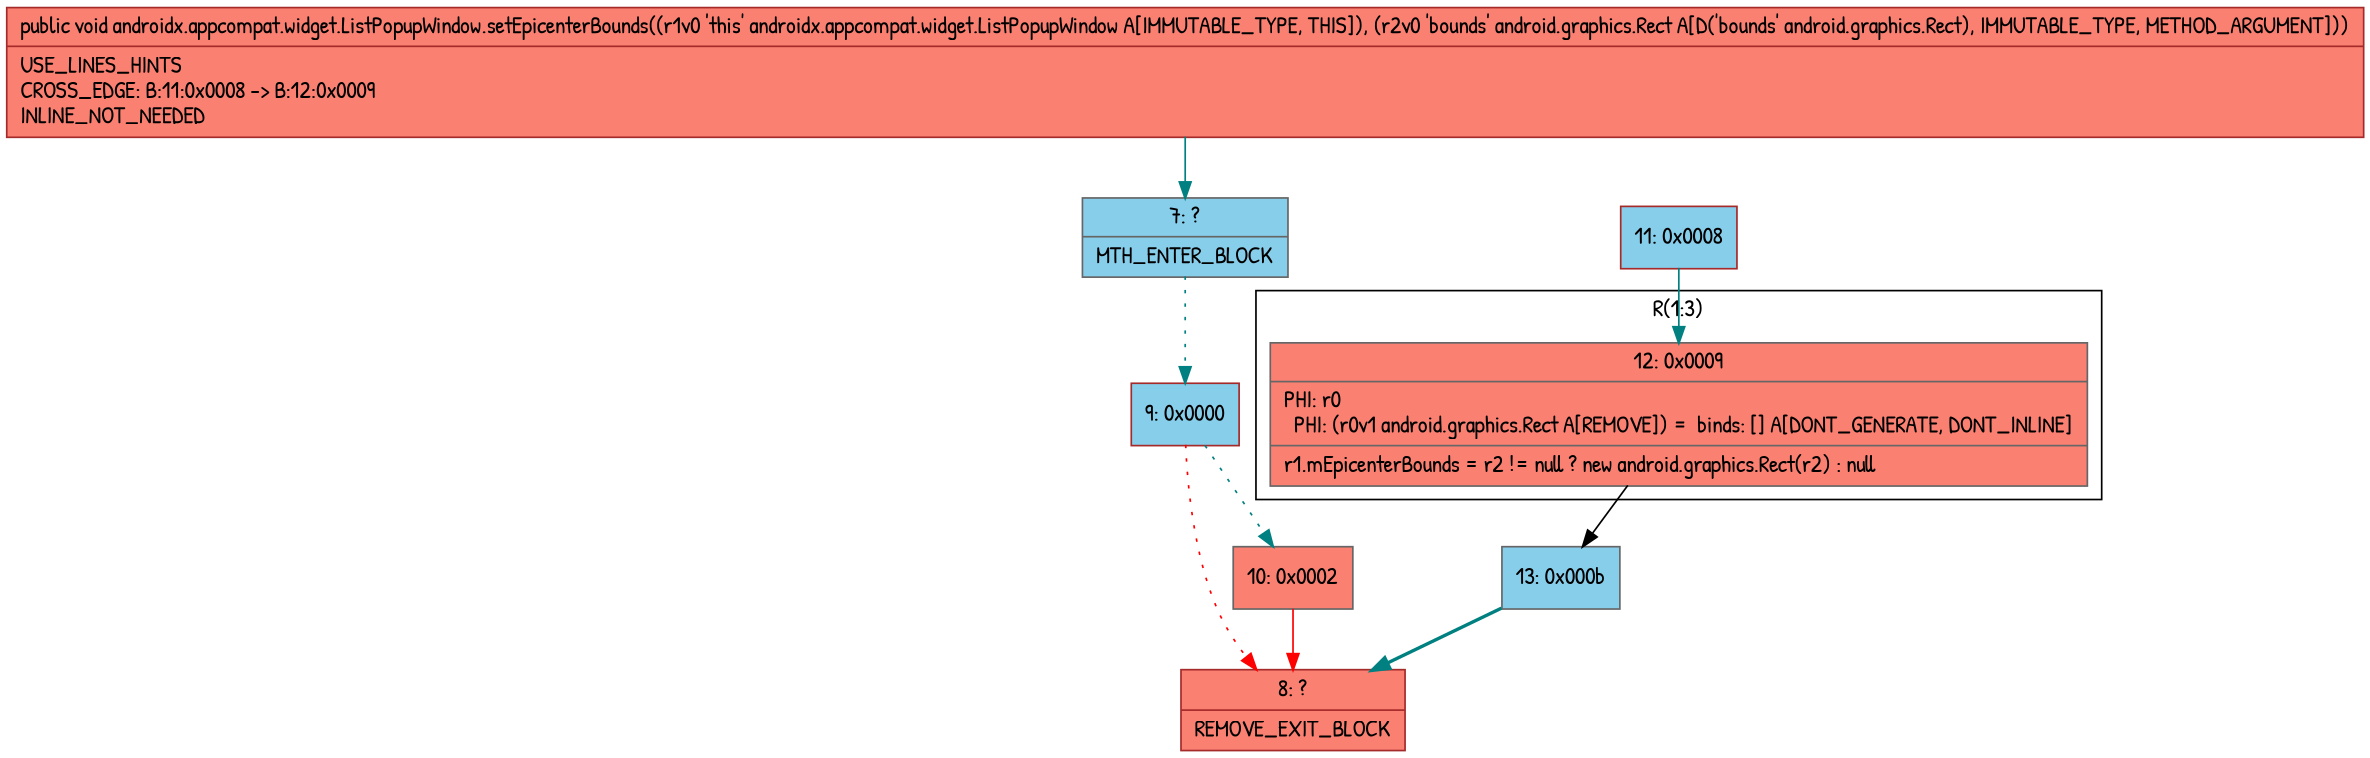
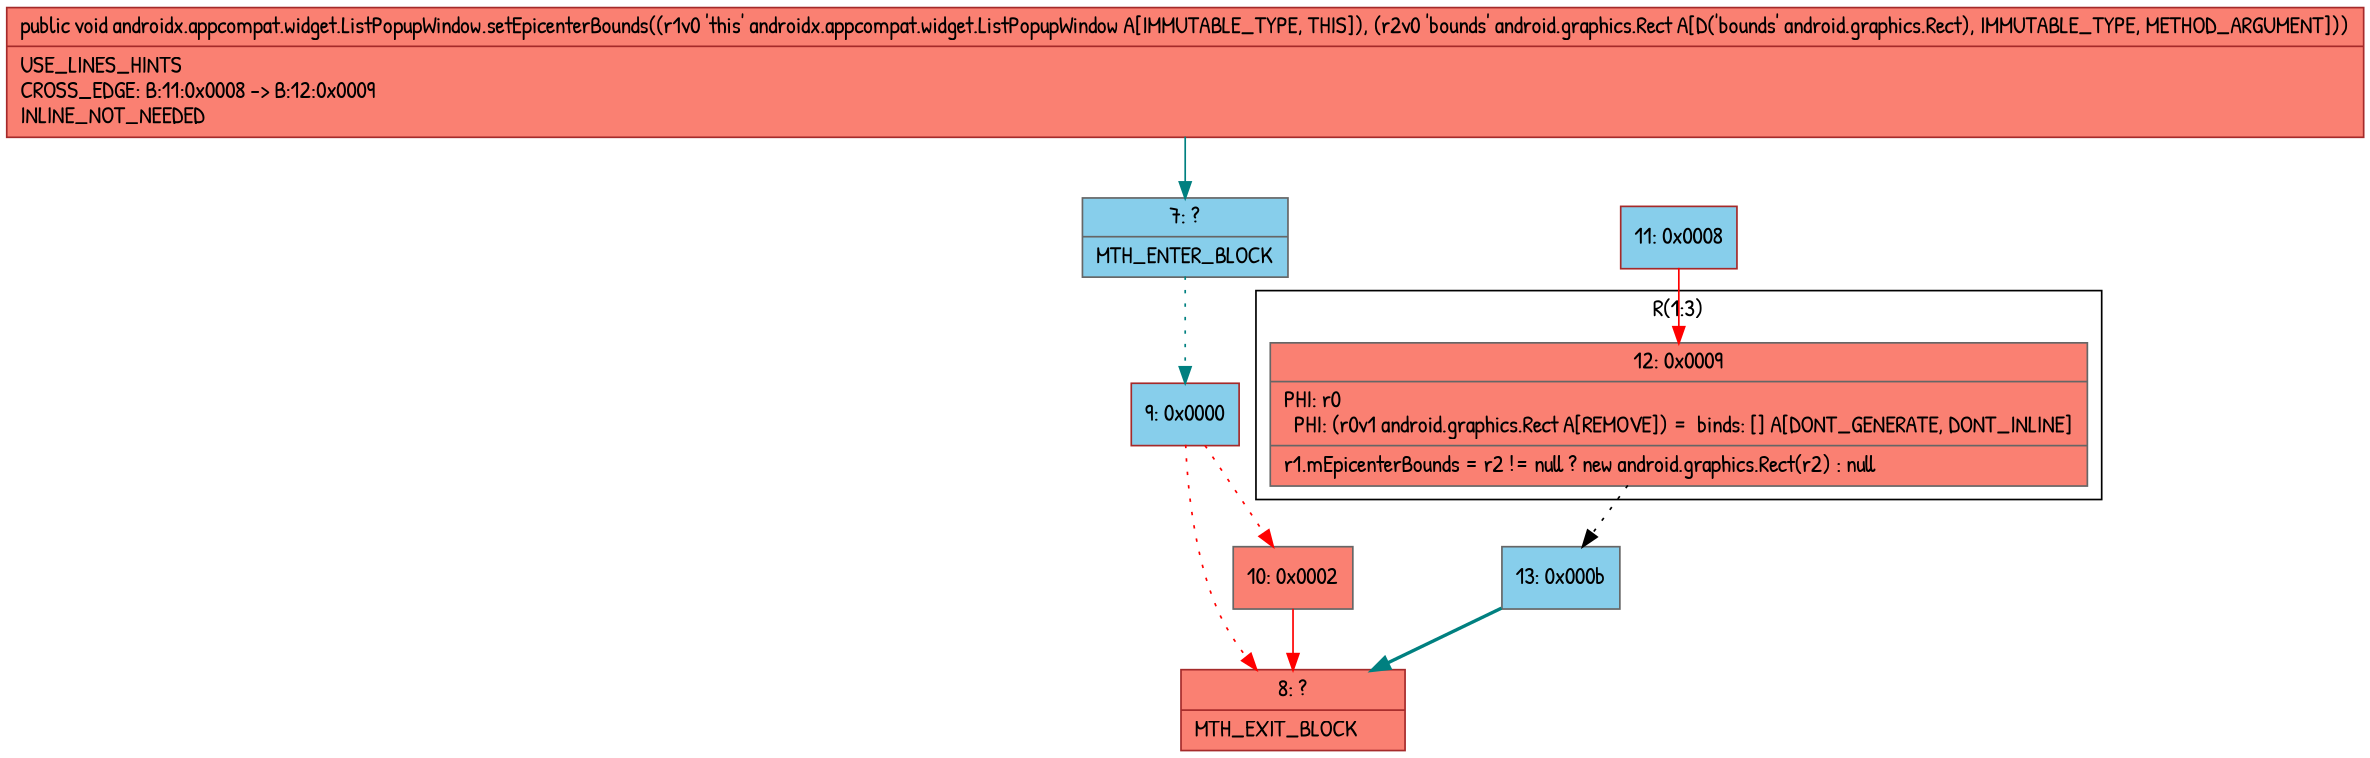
(1679, 302) -> (1679, 302)
(1234, 489) -> (1234, 489)
(1609, 510) -> (1609, 510)
(1293, 729) -> (1276, 729)
